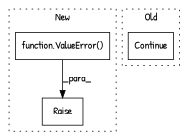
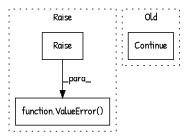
(63, 18) -> (63, 18)
(63, 75) -> (63, 75)
